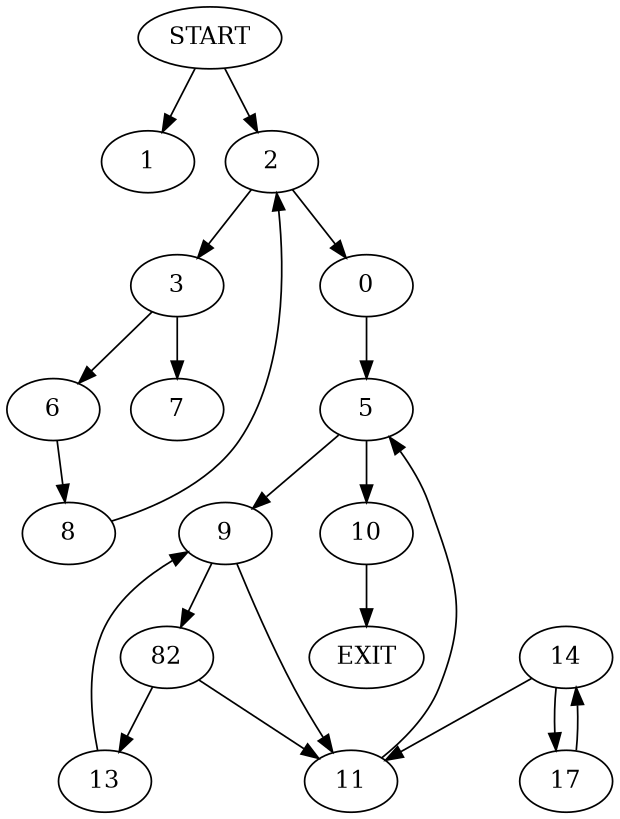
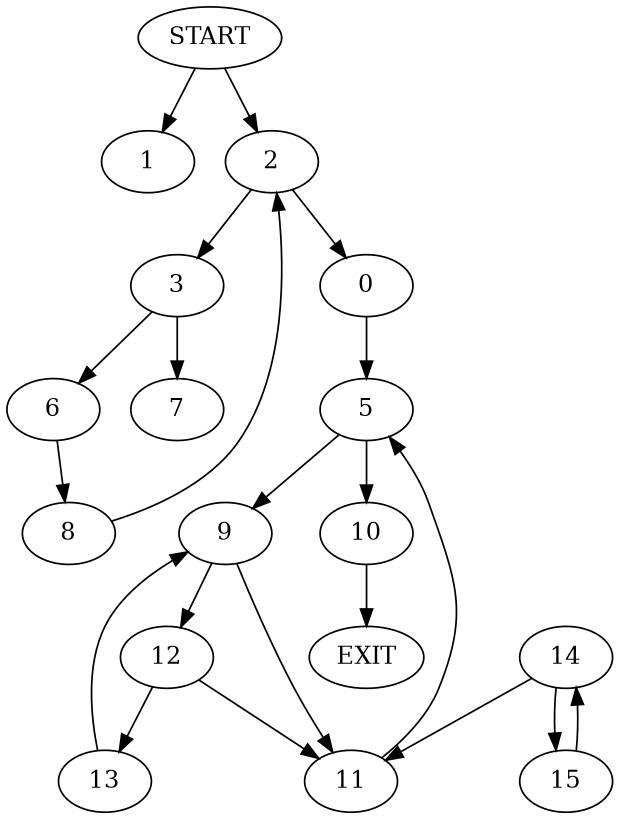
(167, 657) -> (167, 657)
(566, 781) -> (566, 781)
